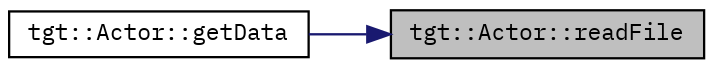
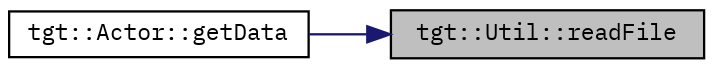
(548, 34) -> (548, 34)
